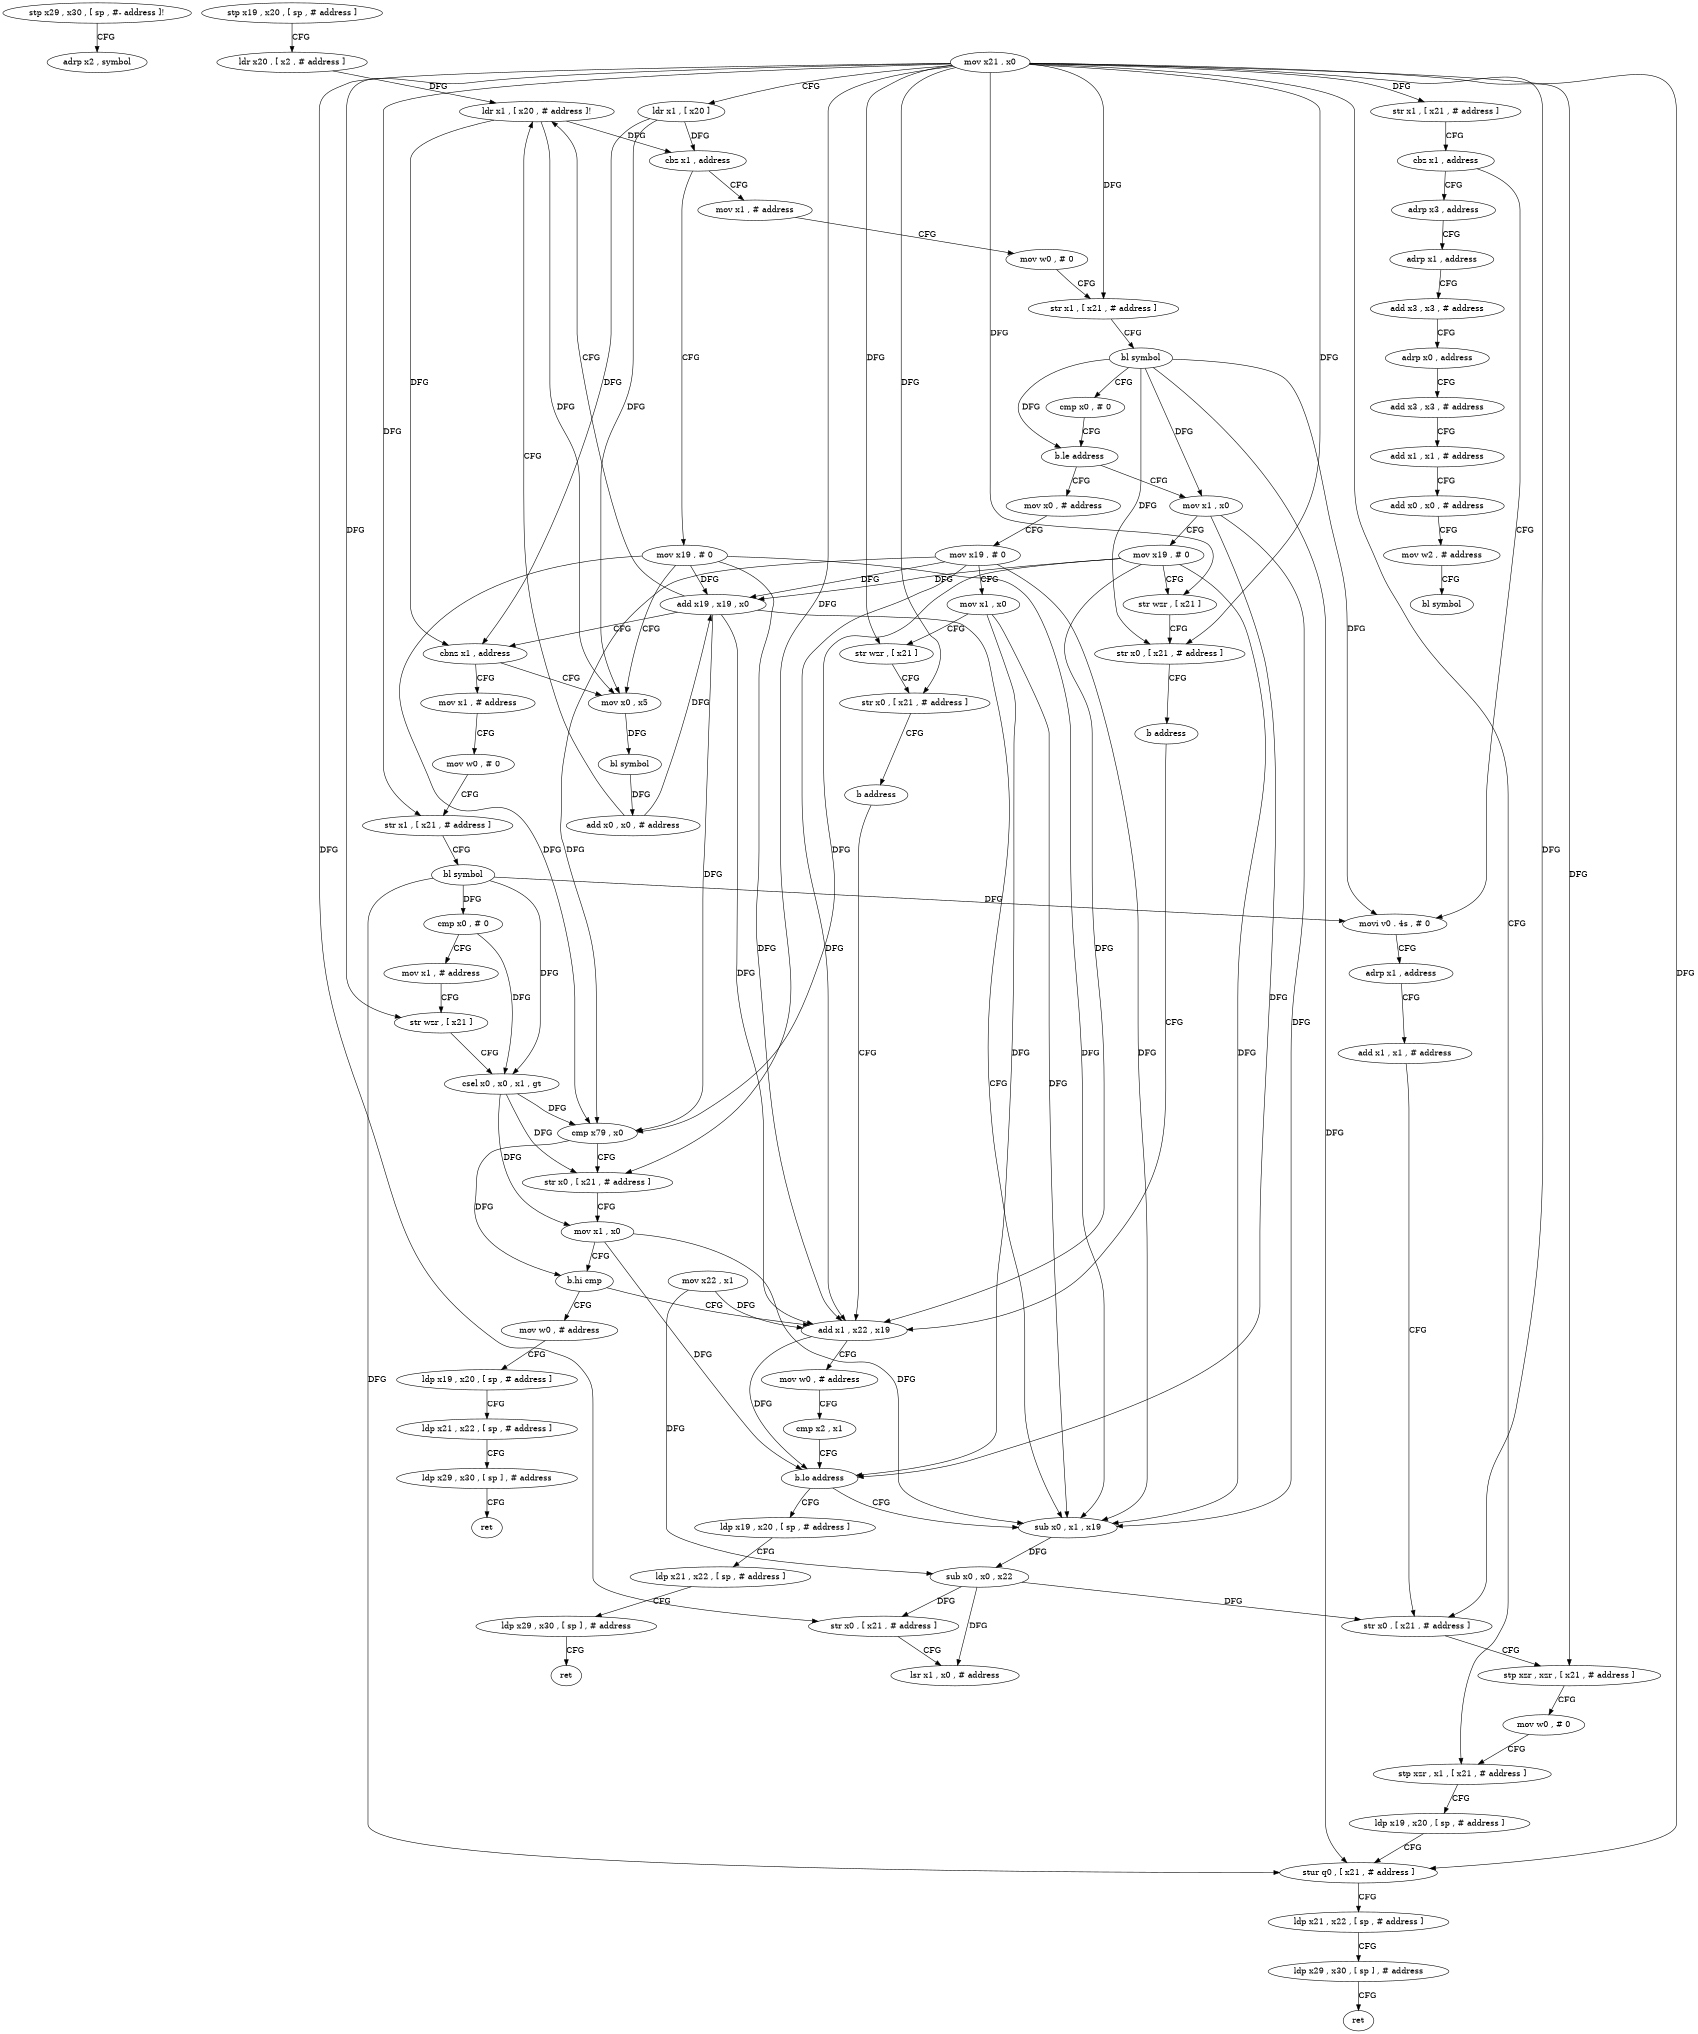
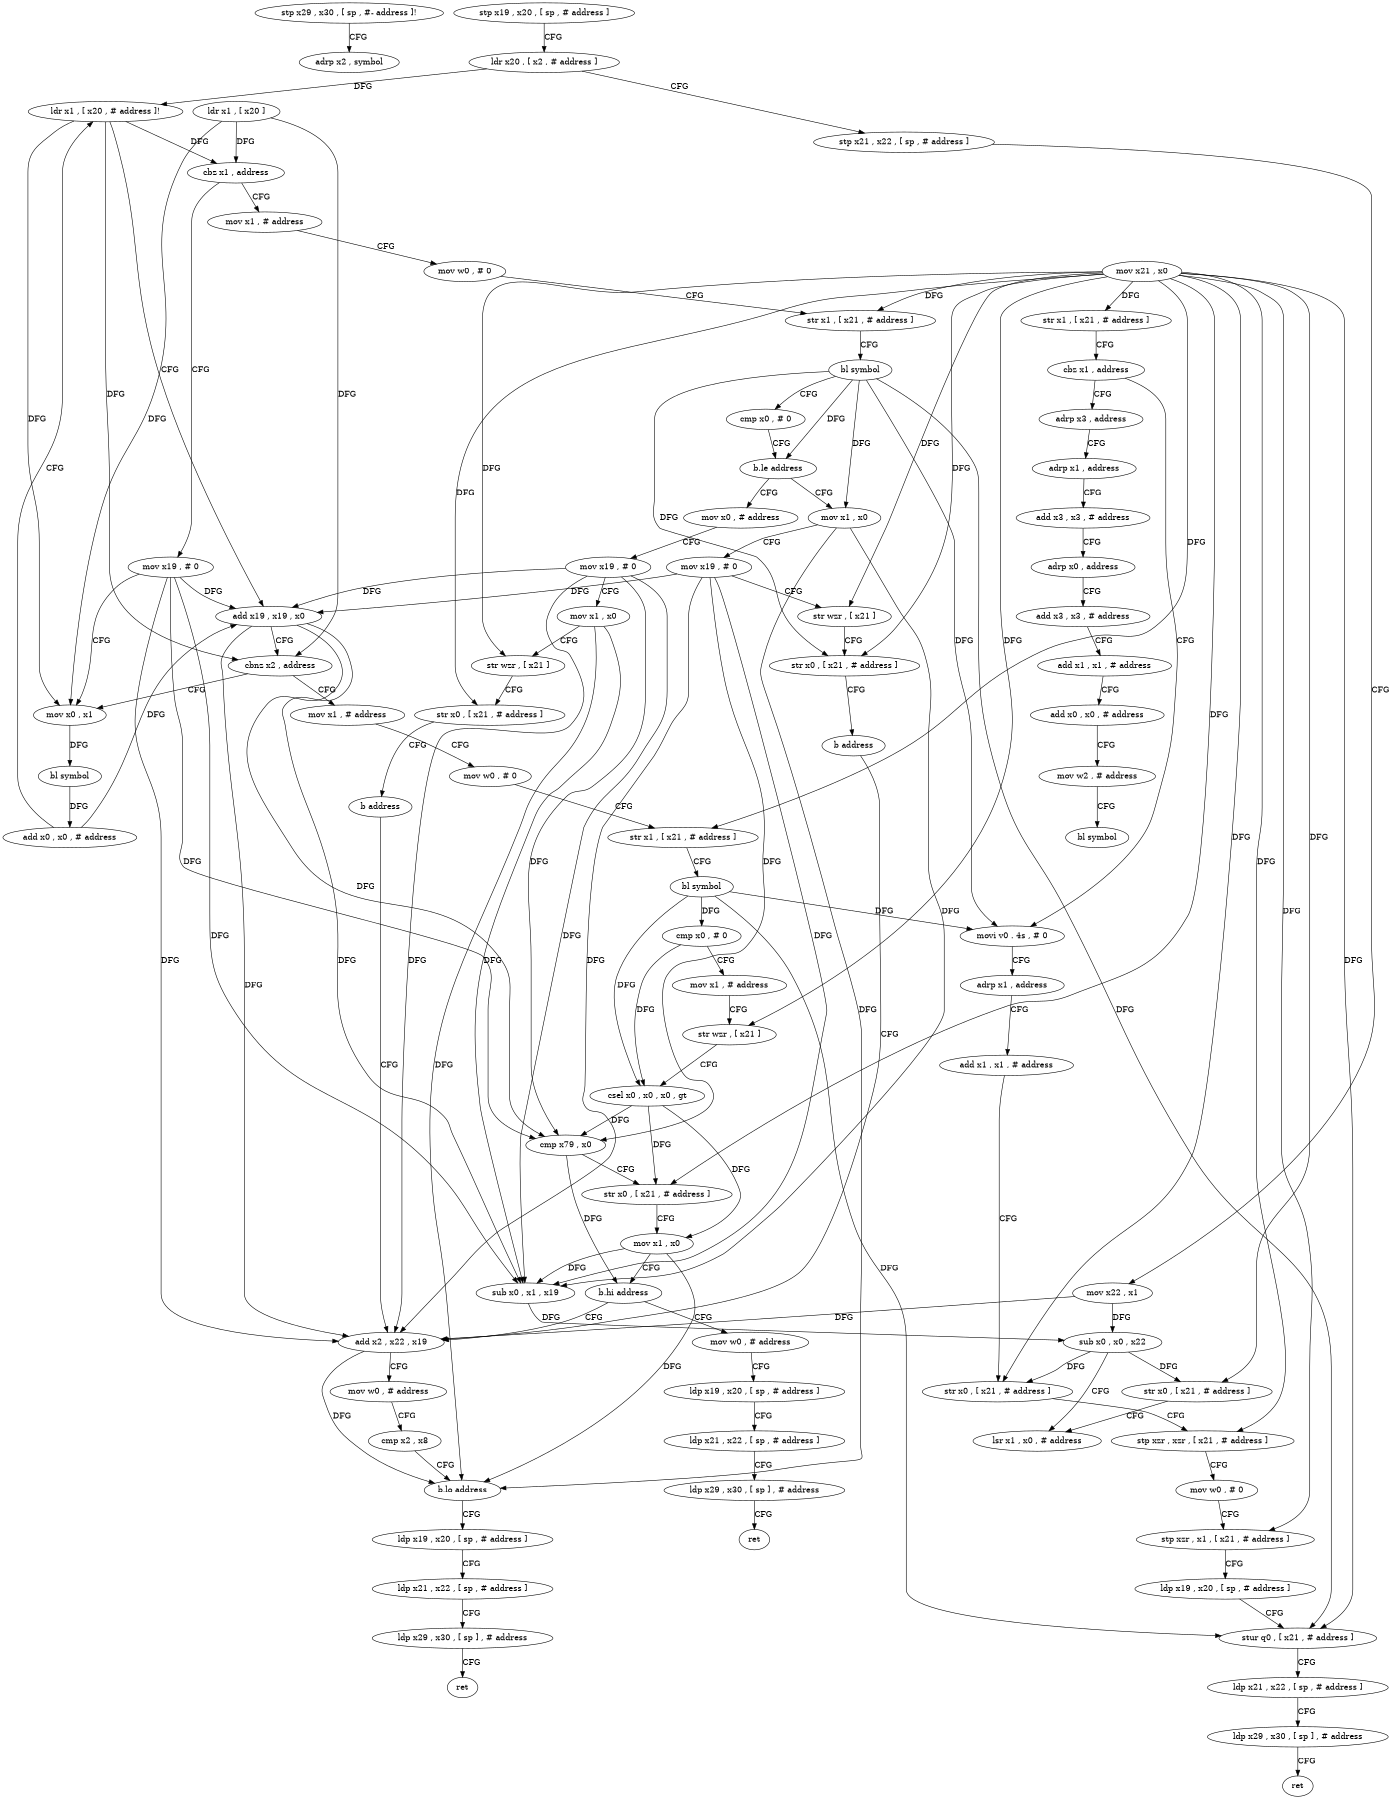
(832, 78) -> none
none -> (904, 142)
(583, 374) -> (155, 358)
(475, 654) -> (280, 666)
(625, 703) -> (70, 715)
(1517, 924) -> (1292, 911)
(502, 1084) -> (647, 1096)
(999, 1084) -> (347, 961)
(584, 1281) -> (624, 1293)
(854, 1331) -> (391, 1342)
(820, 1429) -> (405, 1441)
(920, 1518) -> none
(979, 1626) -> (1101, 1392)
